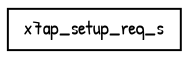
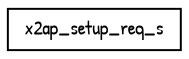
(94, 29) -> (94, 29)
